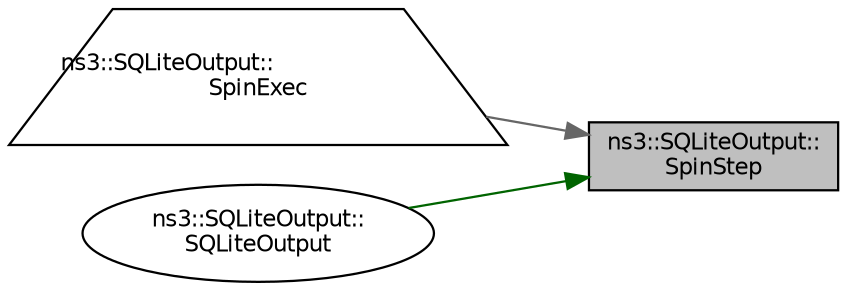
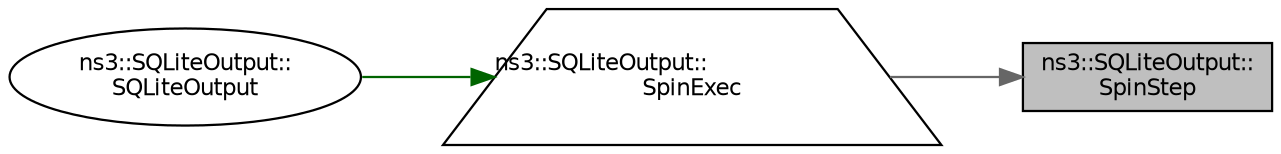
(487, 195) -> (416, 77)
